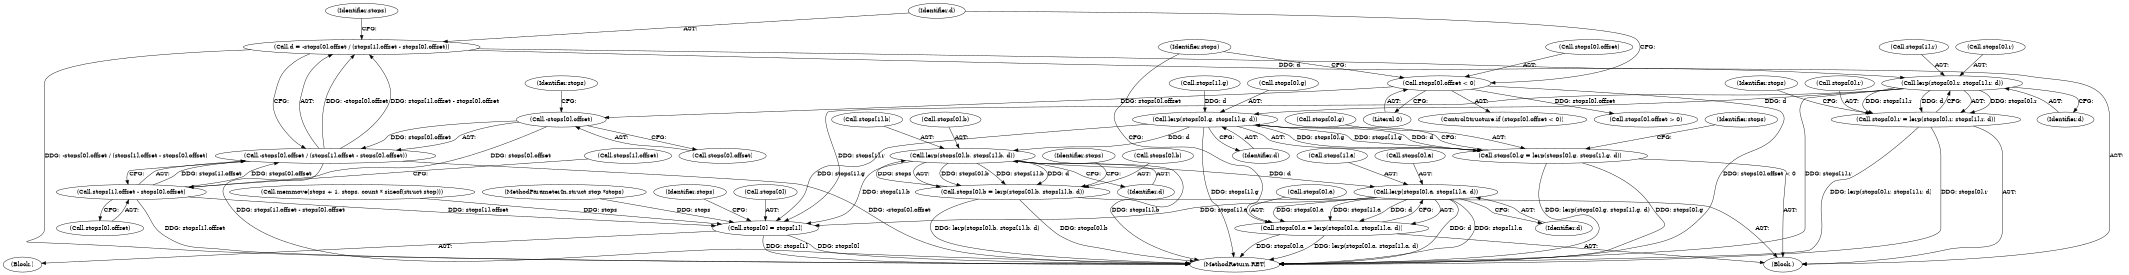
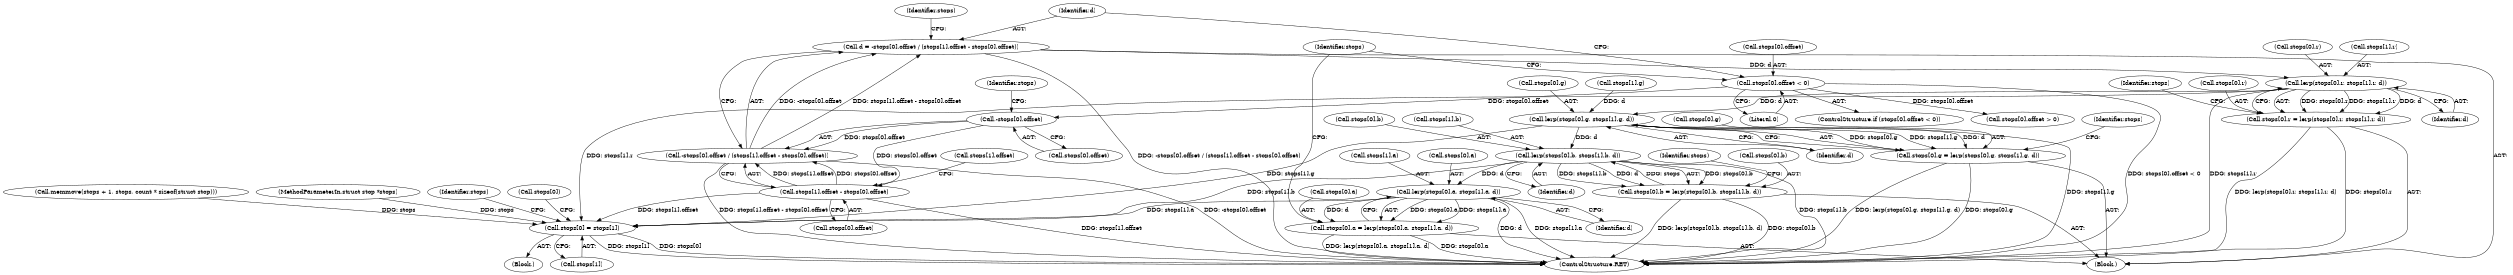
(773, 210) -> (568, 210)
none -> (582, 265)
(1235, 265) -> (1594, 265)
